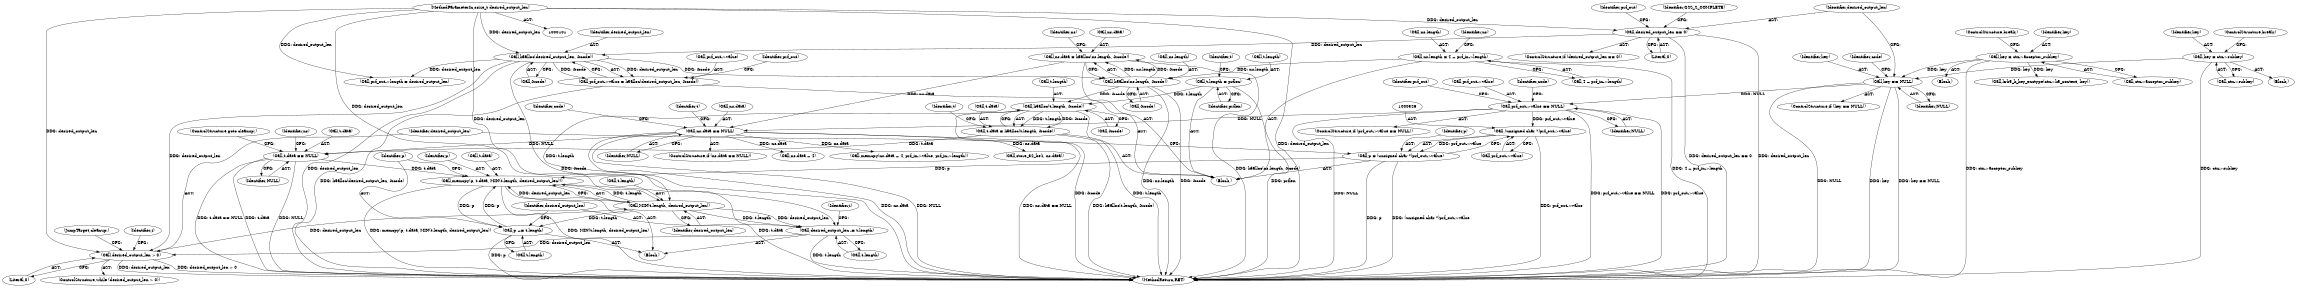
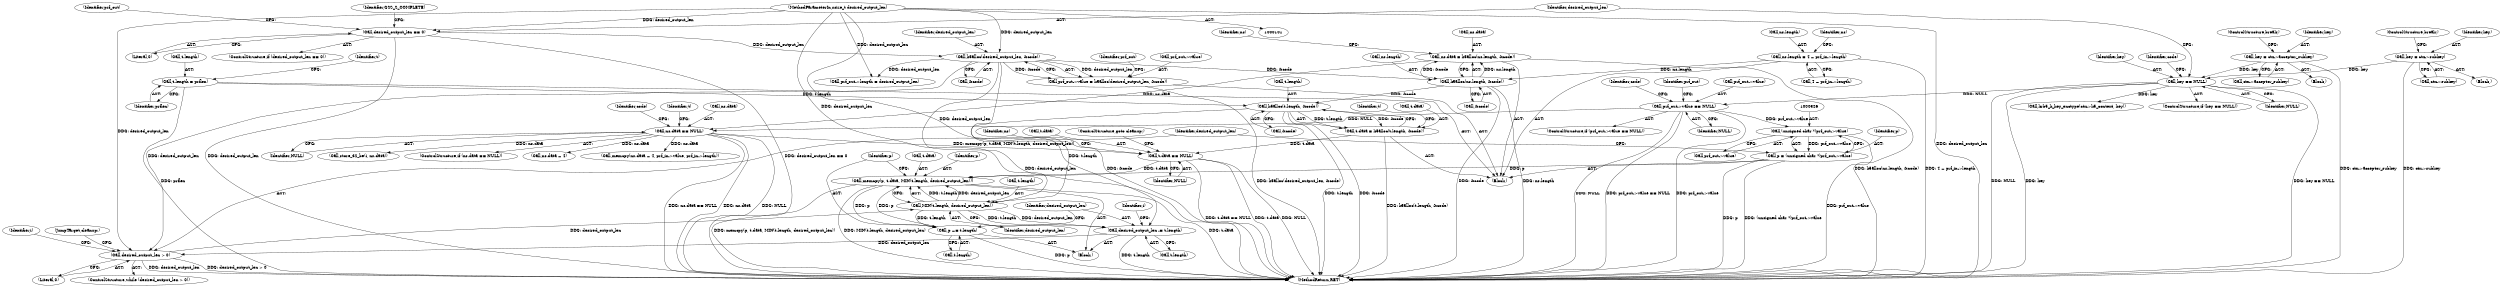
(2032, 68) -> (2135, 94)
(541, 144) -> (1014, 144)
